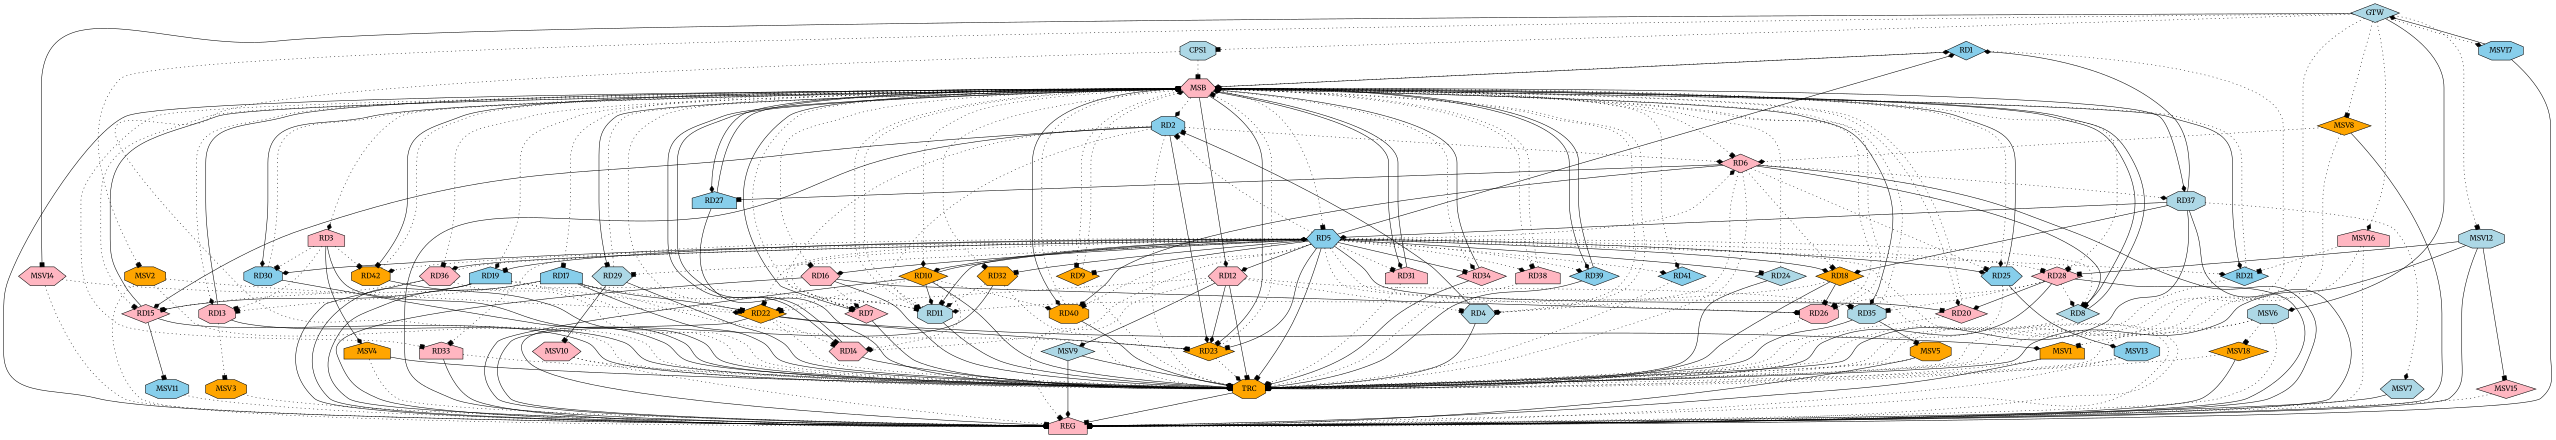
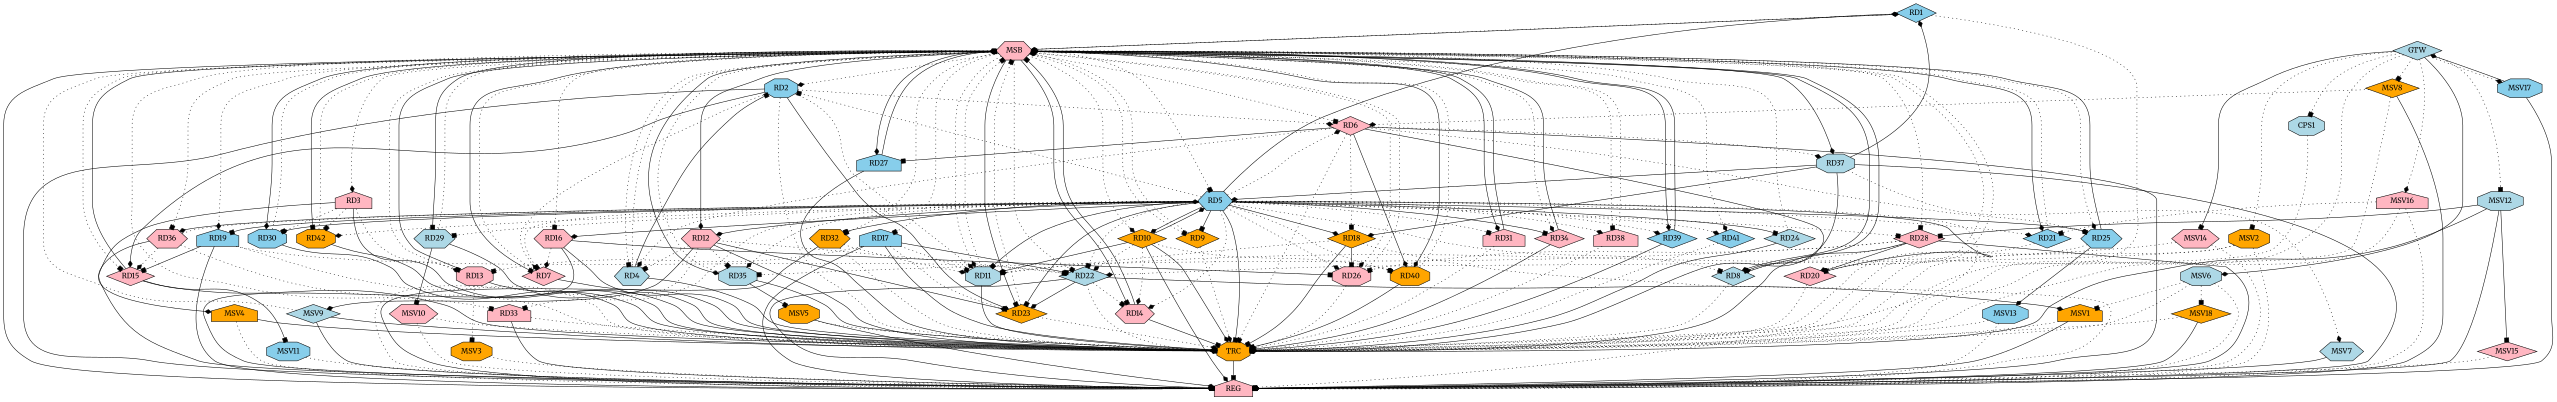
(1198, 67) -> (104, 78)
(761, 314) -> (1085, 276)
